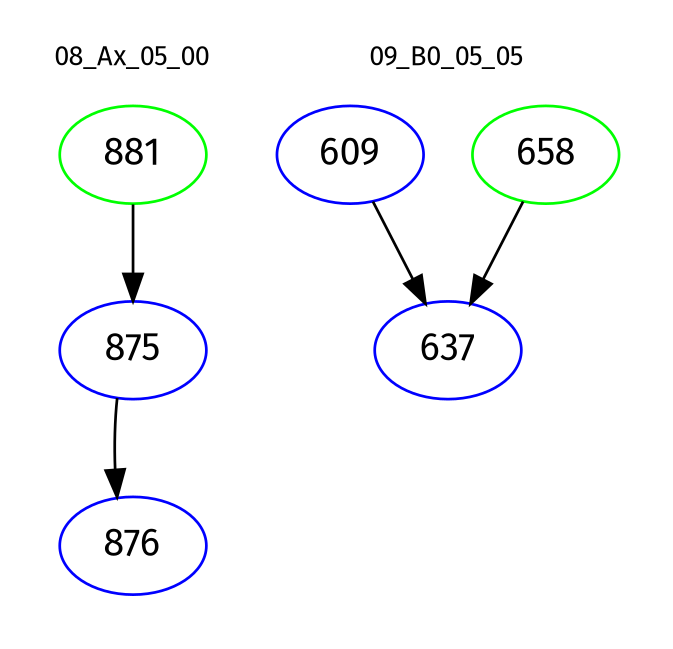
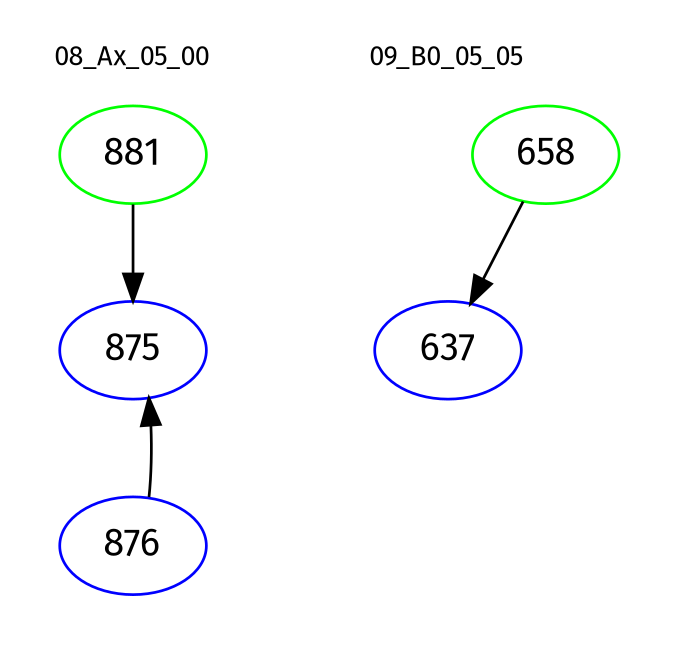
(350, 155) -> none
(115, 434) -> (151, 461)
